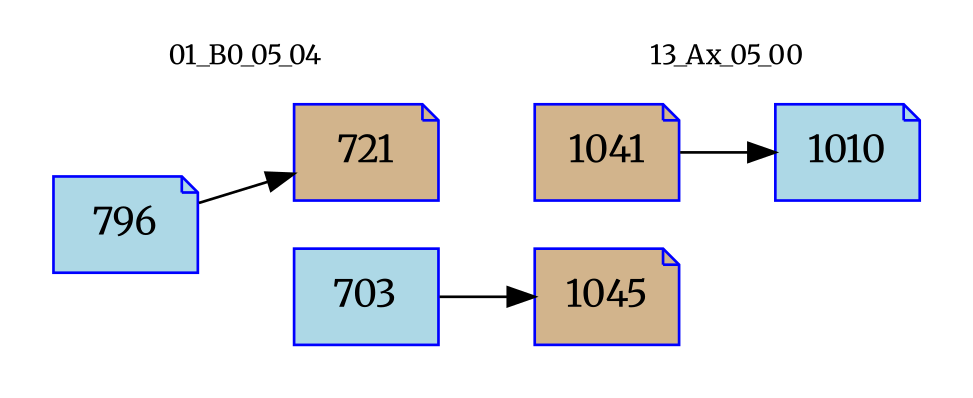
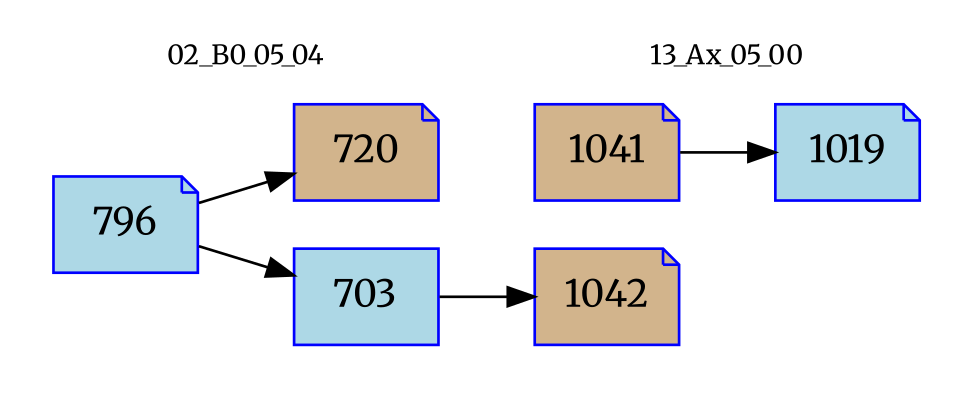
(246, 57) -> (246, 57)
(366, 152) -> (366, 152)
(848, 152) -> (848, 152)
none -> (233, 257)
(607, 297) -> (607, 297)
